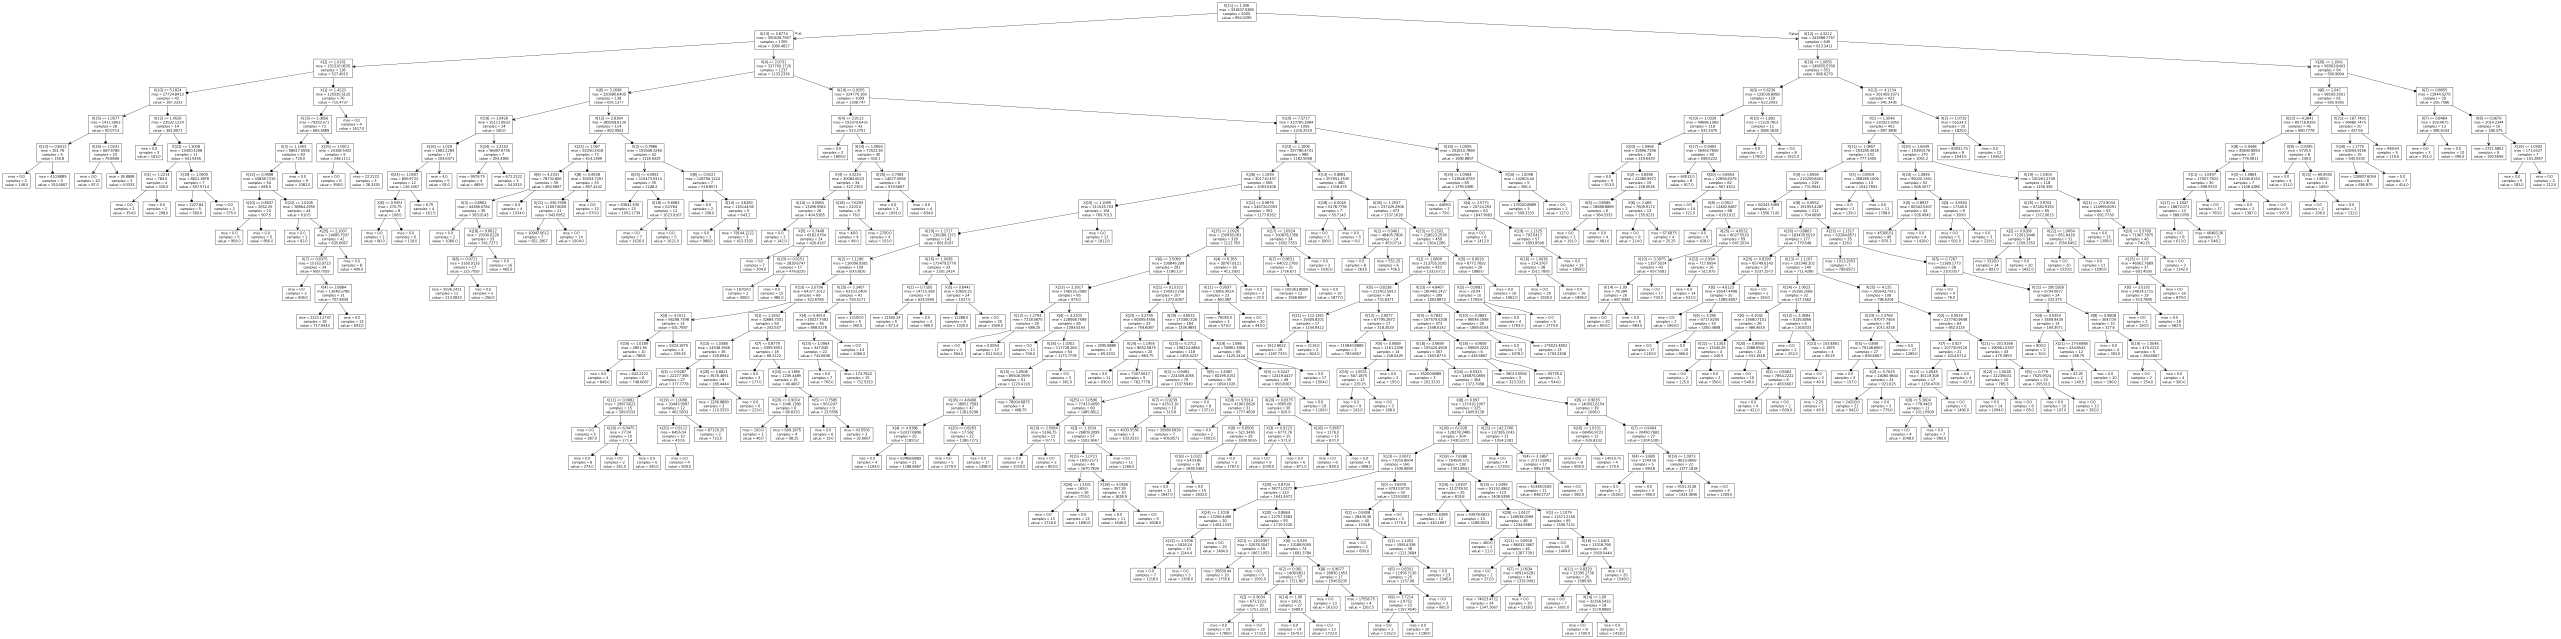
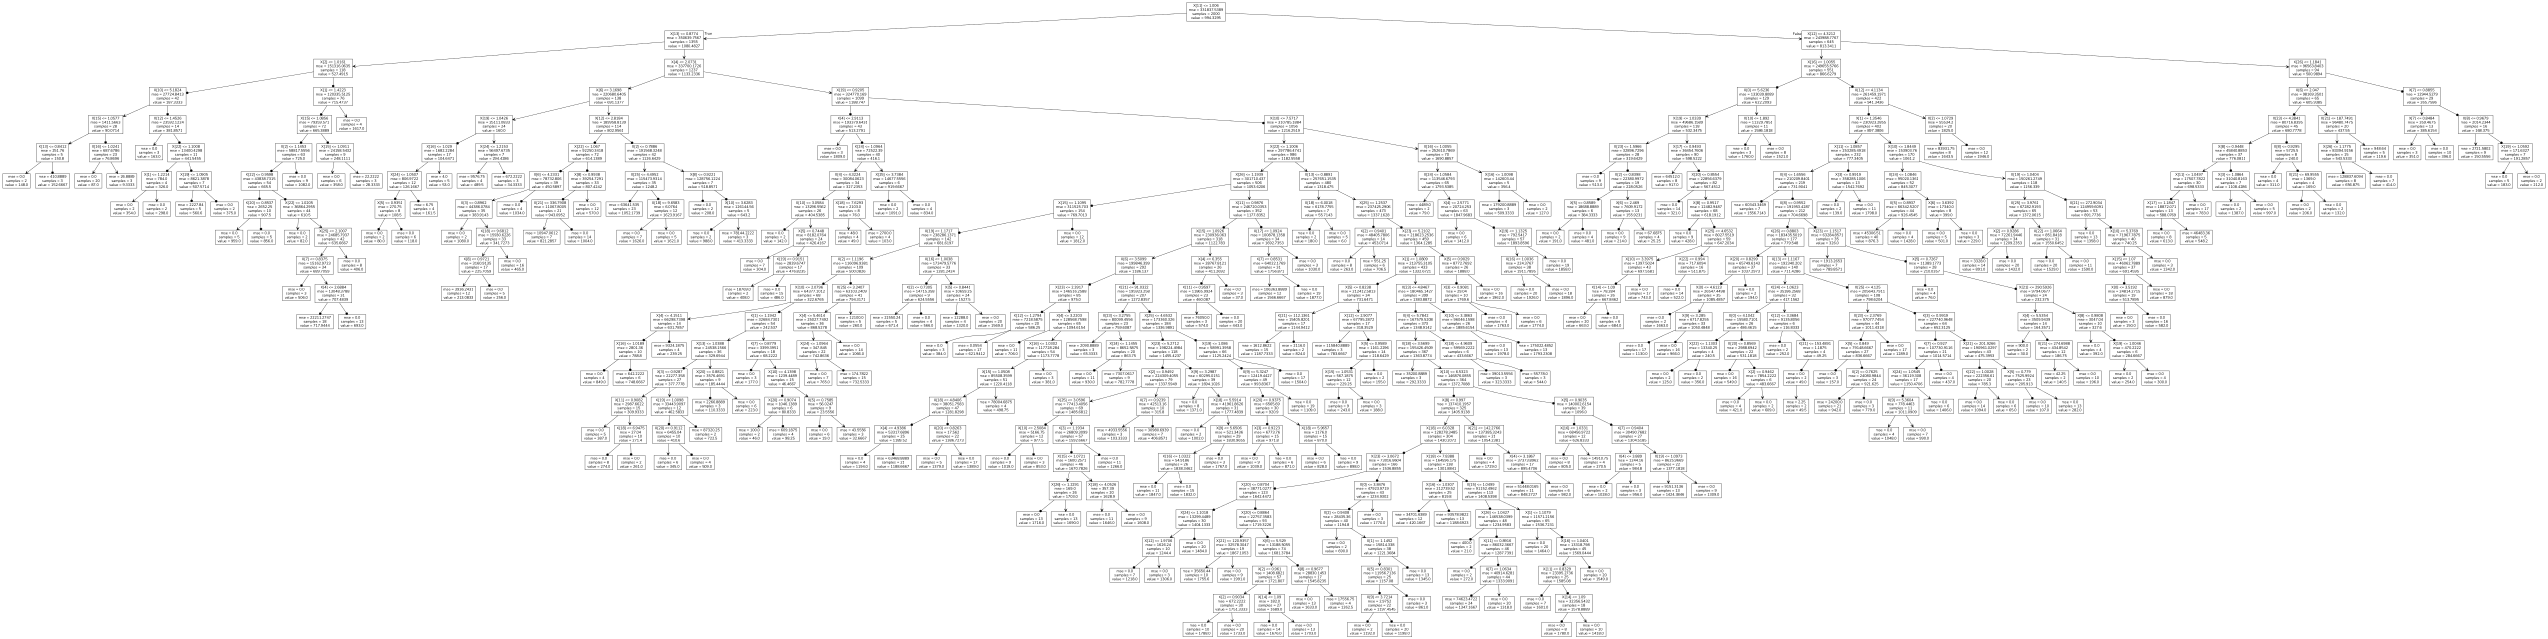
(841, 421) -> (837, 420)
(634, 449) -> (668, 448)
